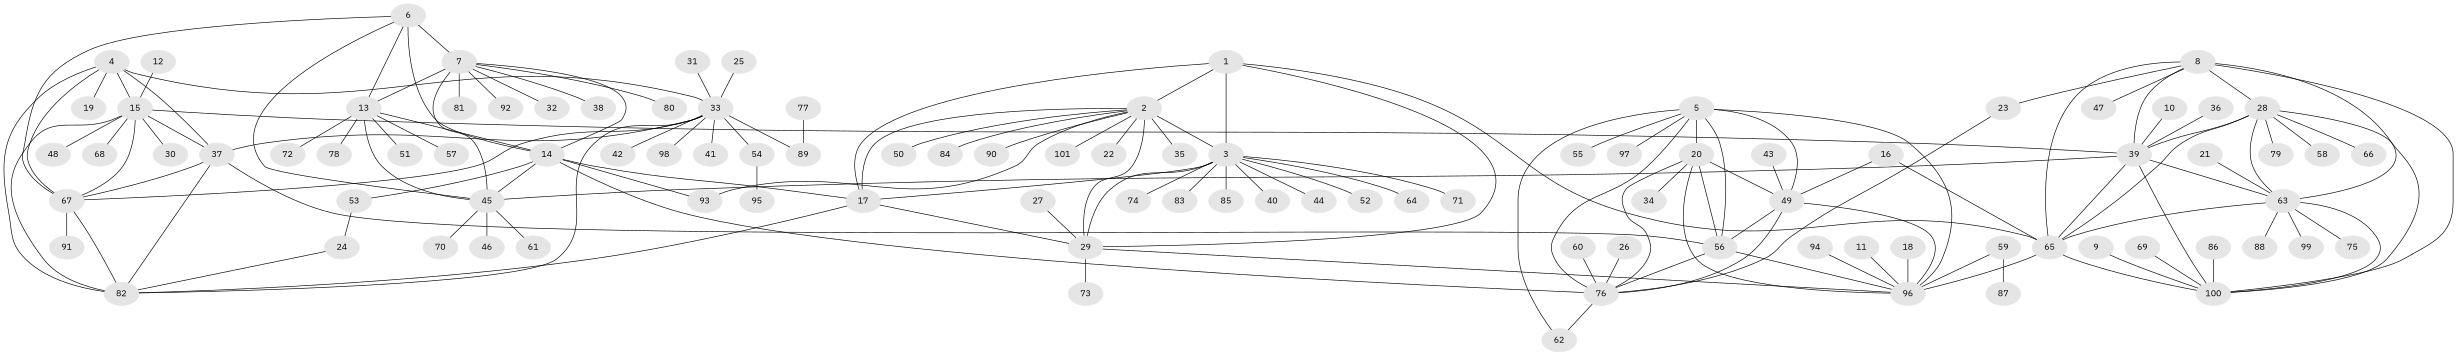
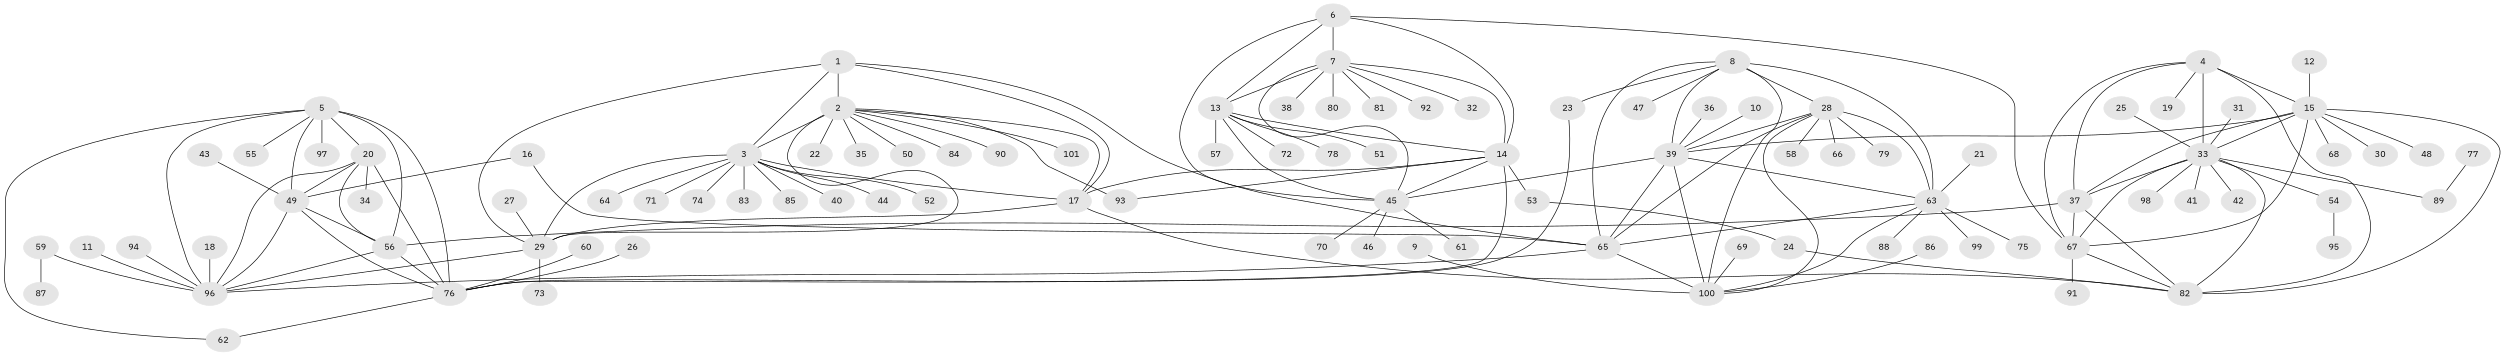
none -> (2256, 131)
